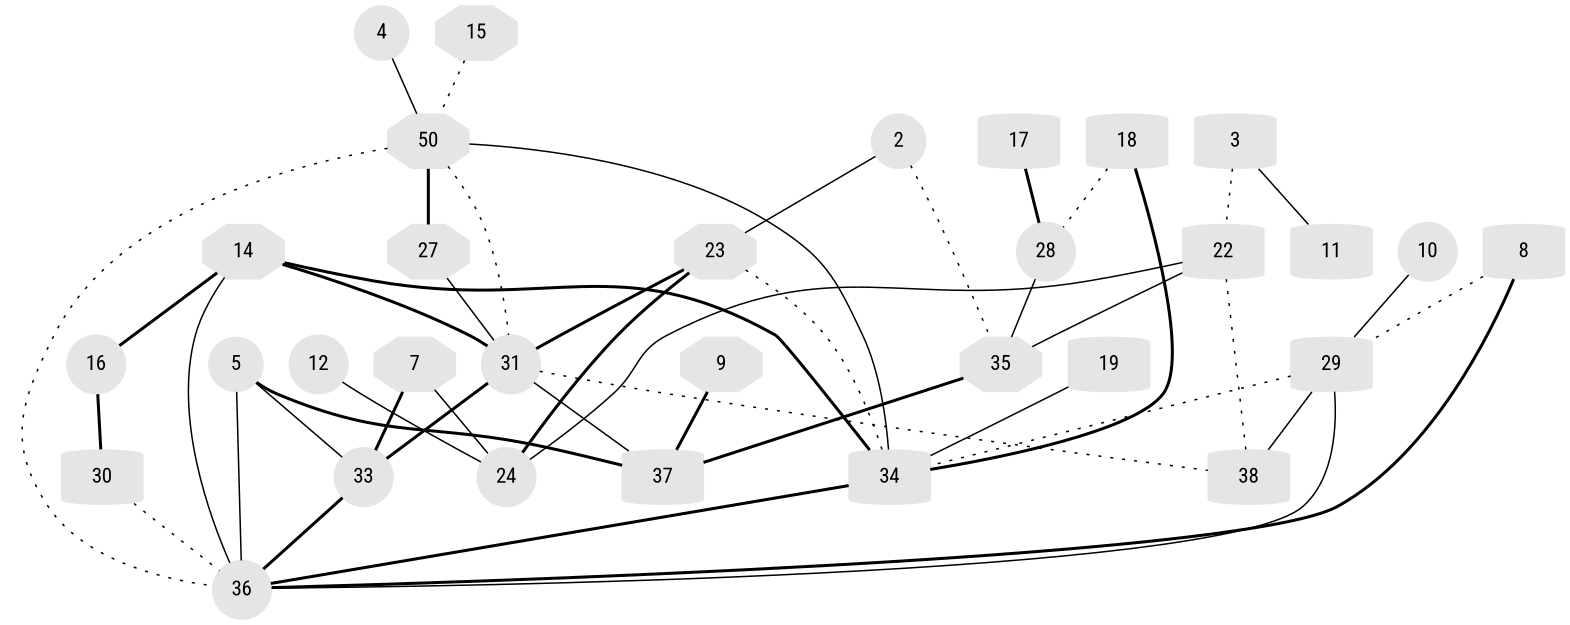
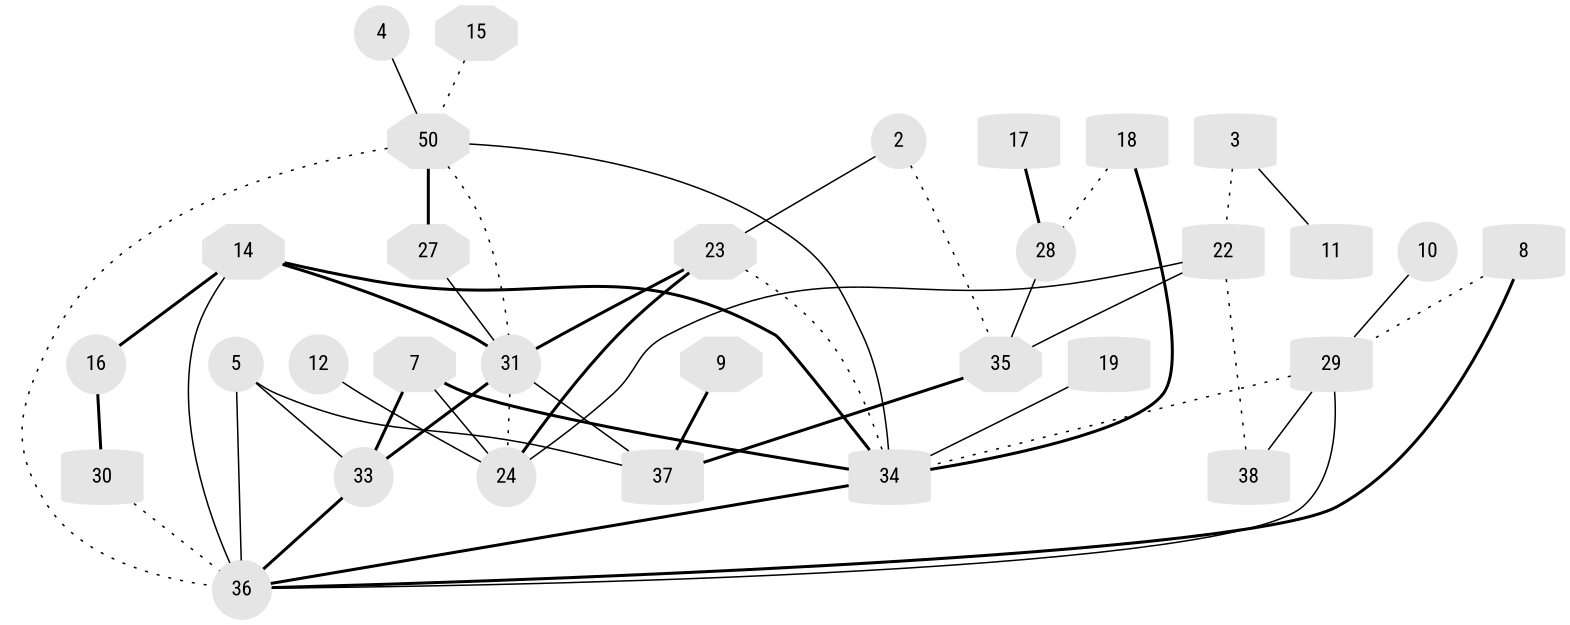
(907, 430) -> (509, 421)
(446, 432) -> (446, 432)
none -> (645, 434)
